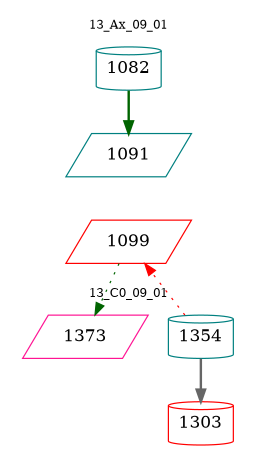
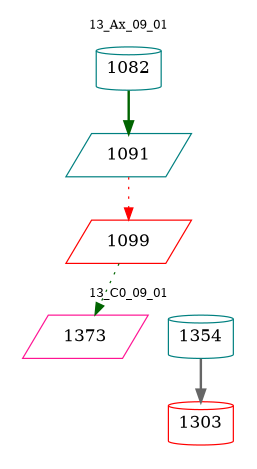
(169, 294) -> (129, 193)
